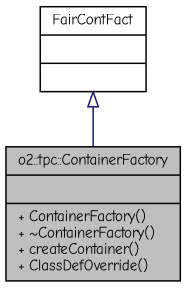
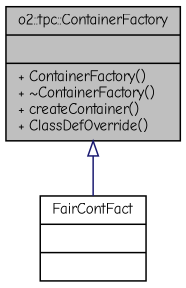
(93, 127) -> (93, 176)
